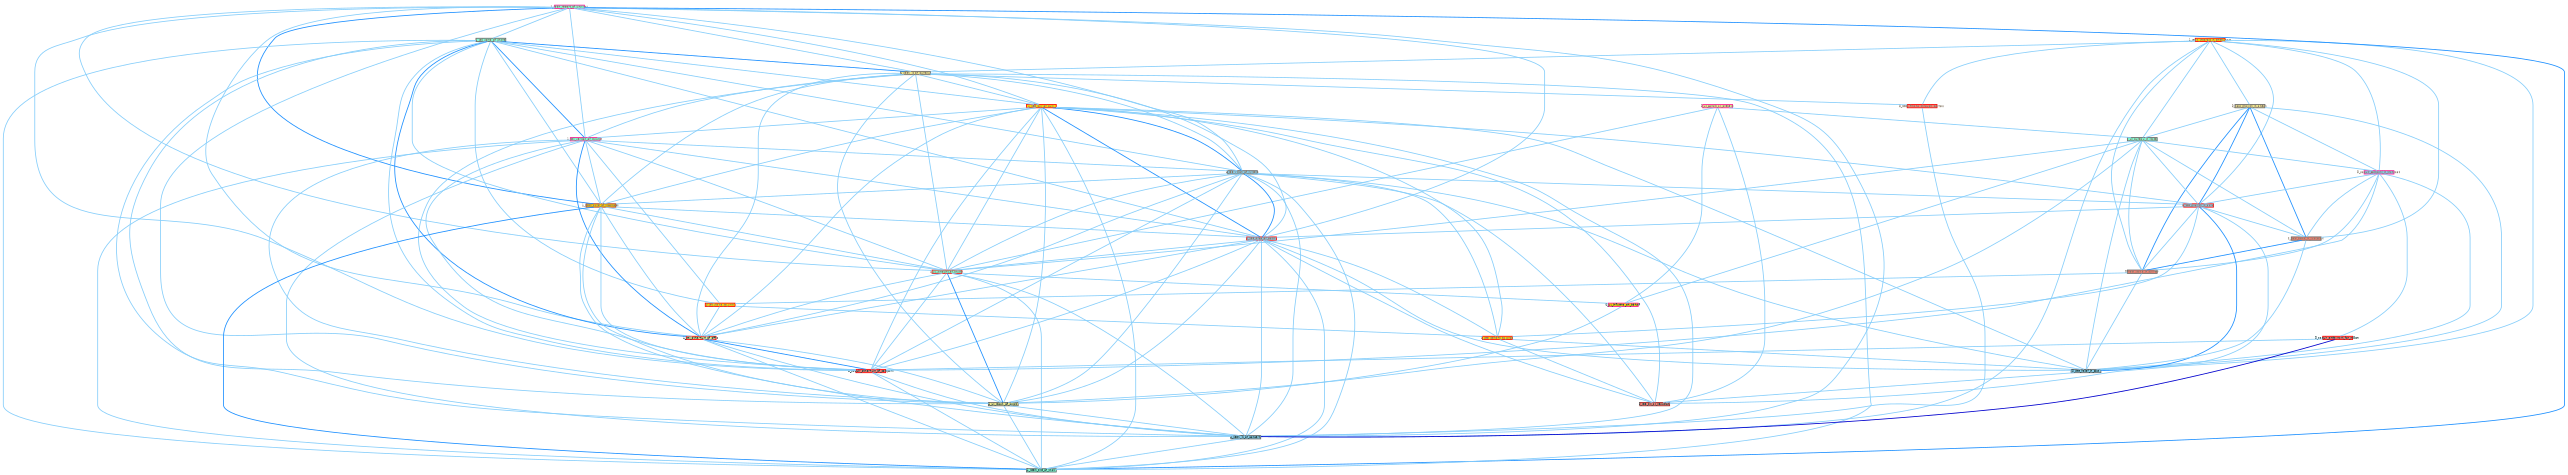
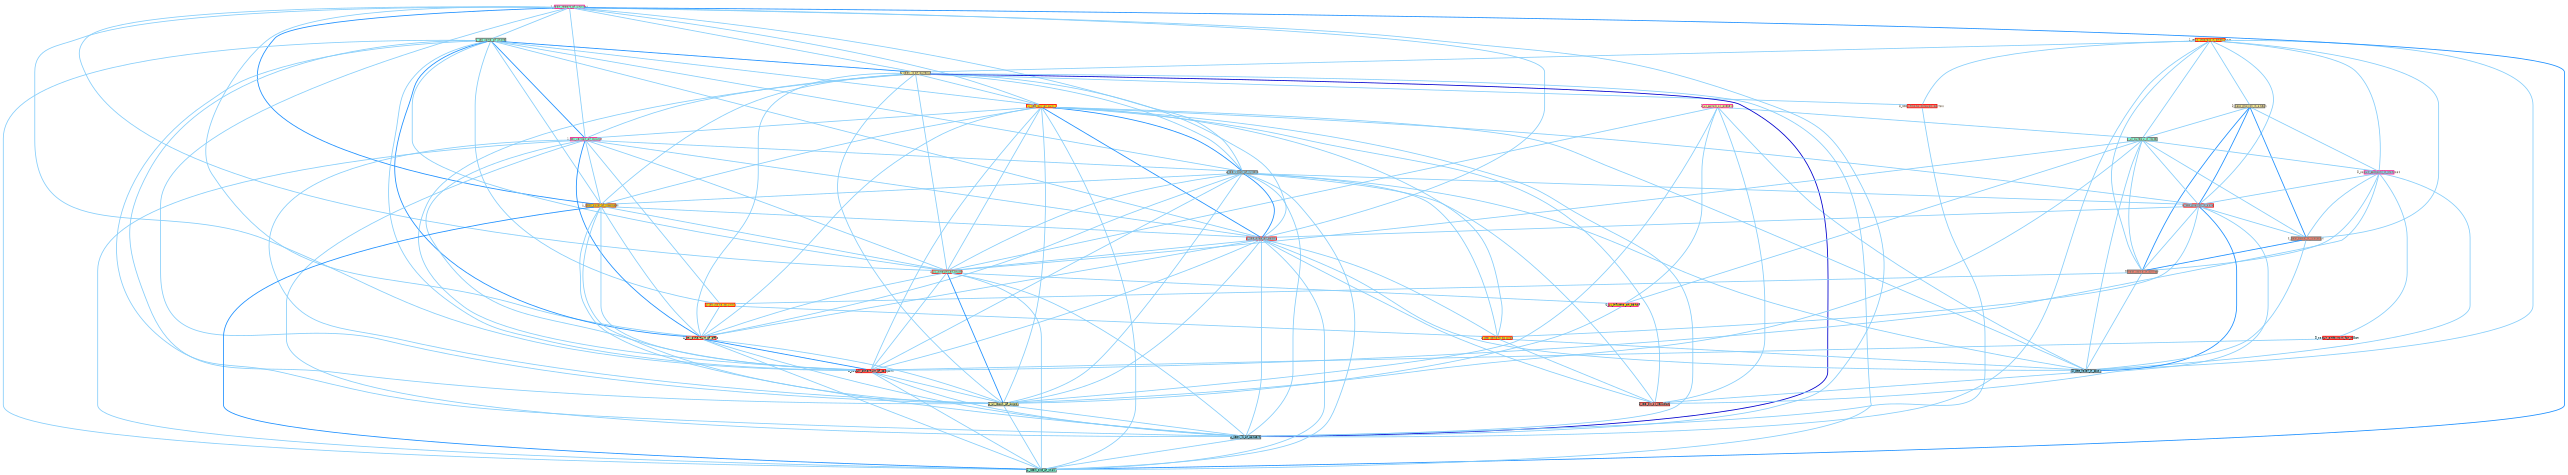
(2483, 321) -> (1878, 251)
none -> (1380, 366)
none -> (937, 388)
(1910, 417) -> (1769, 123)
